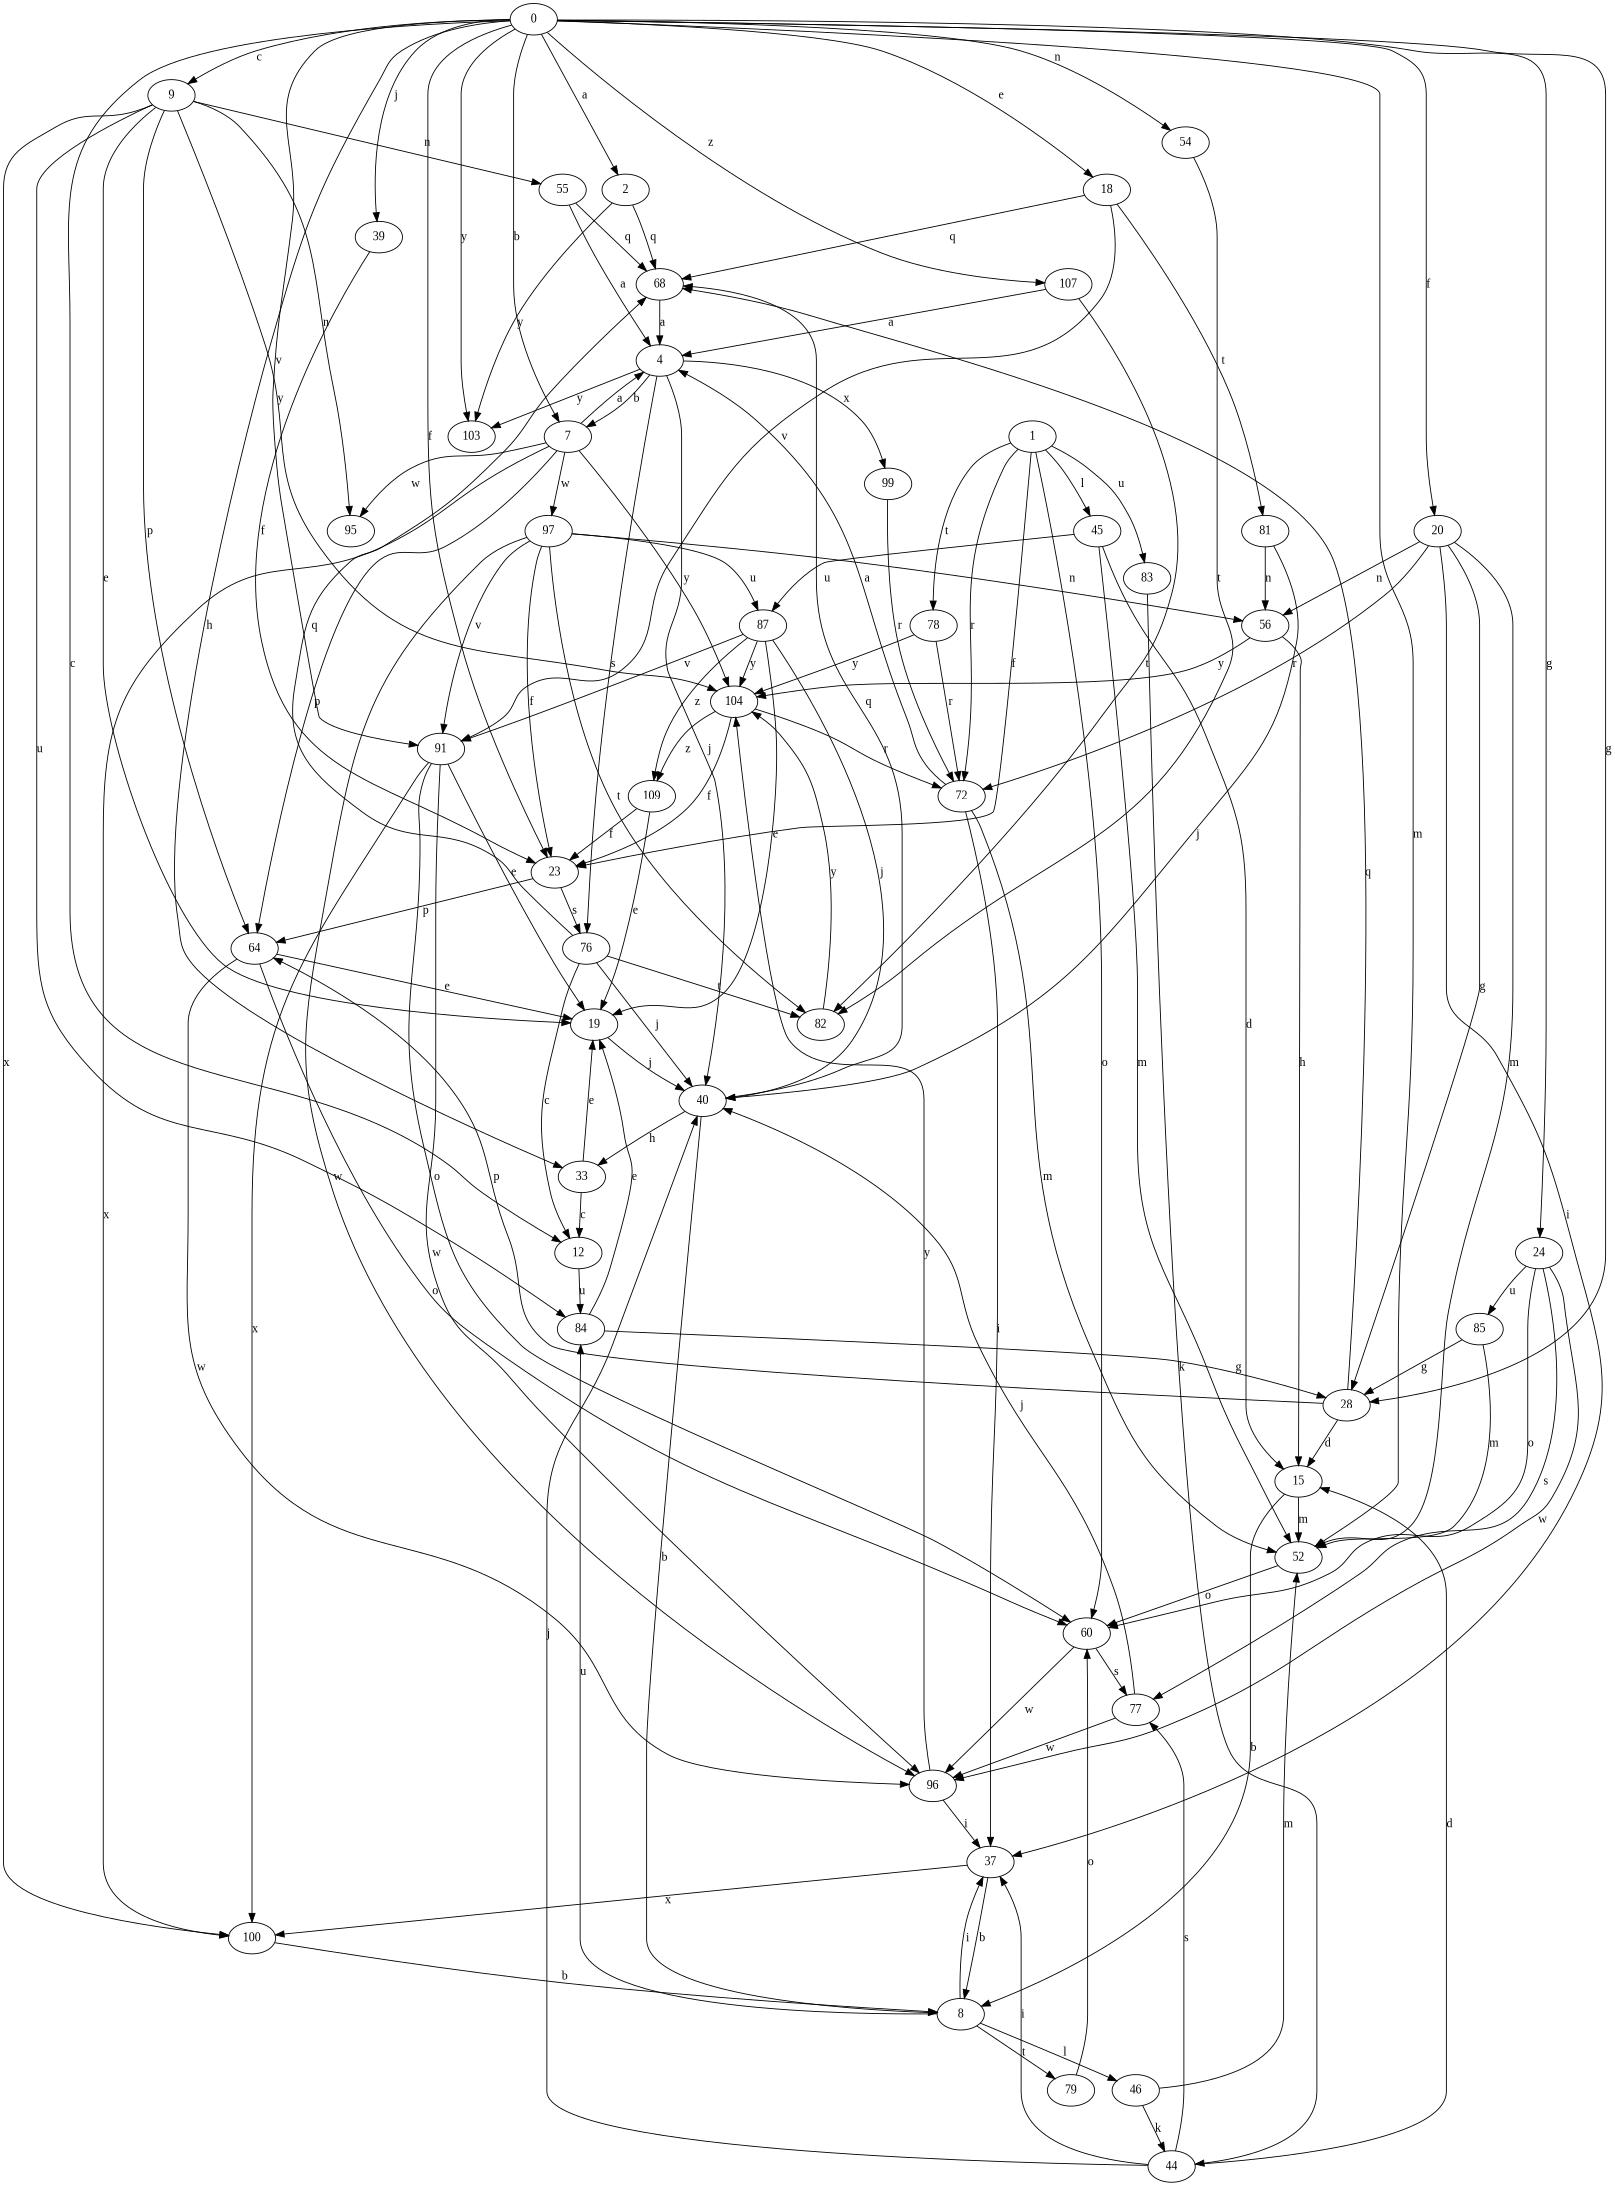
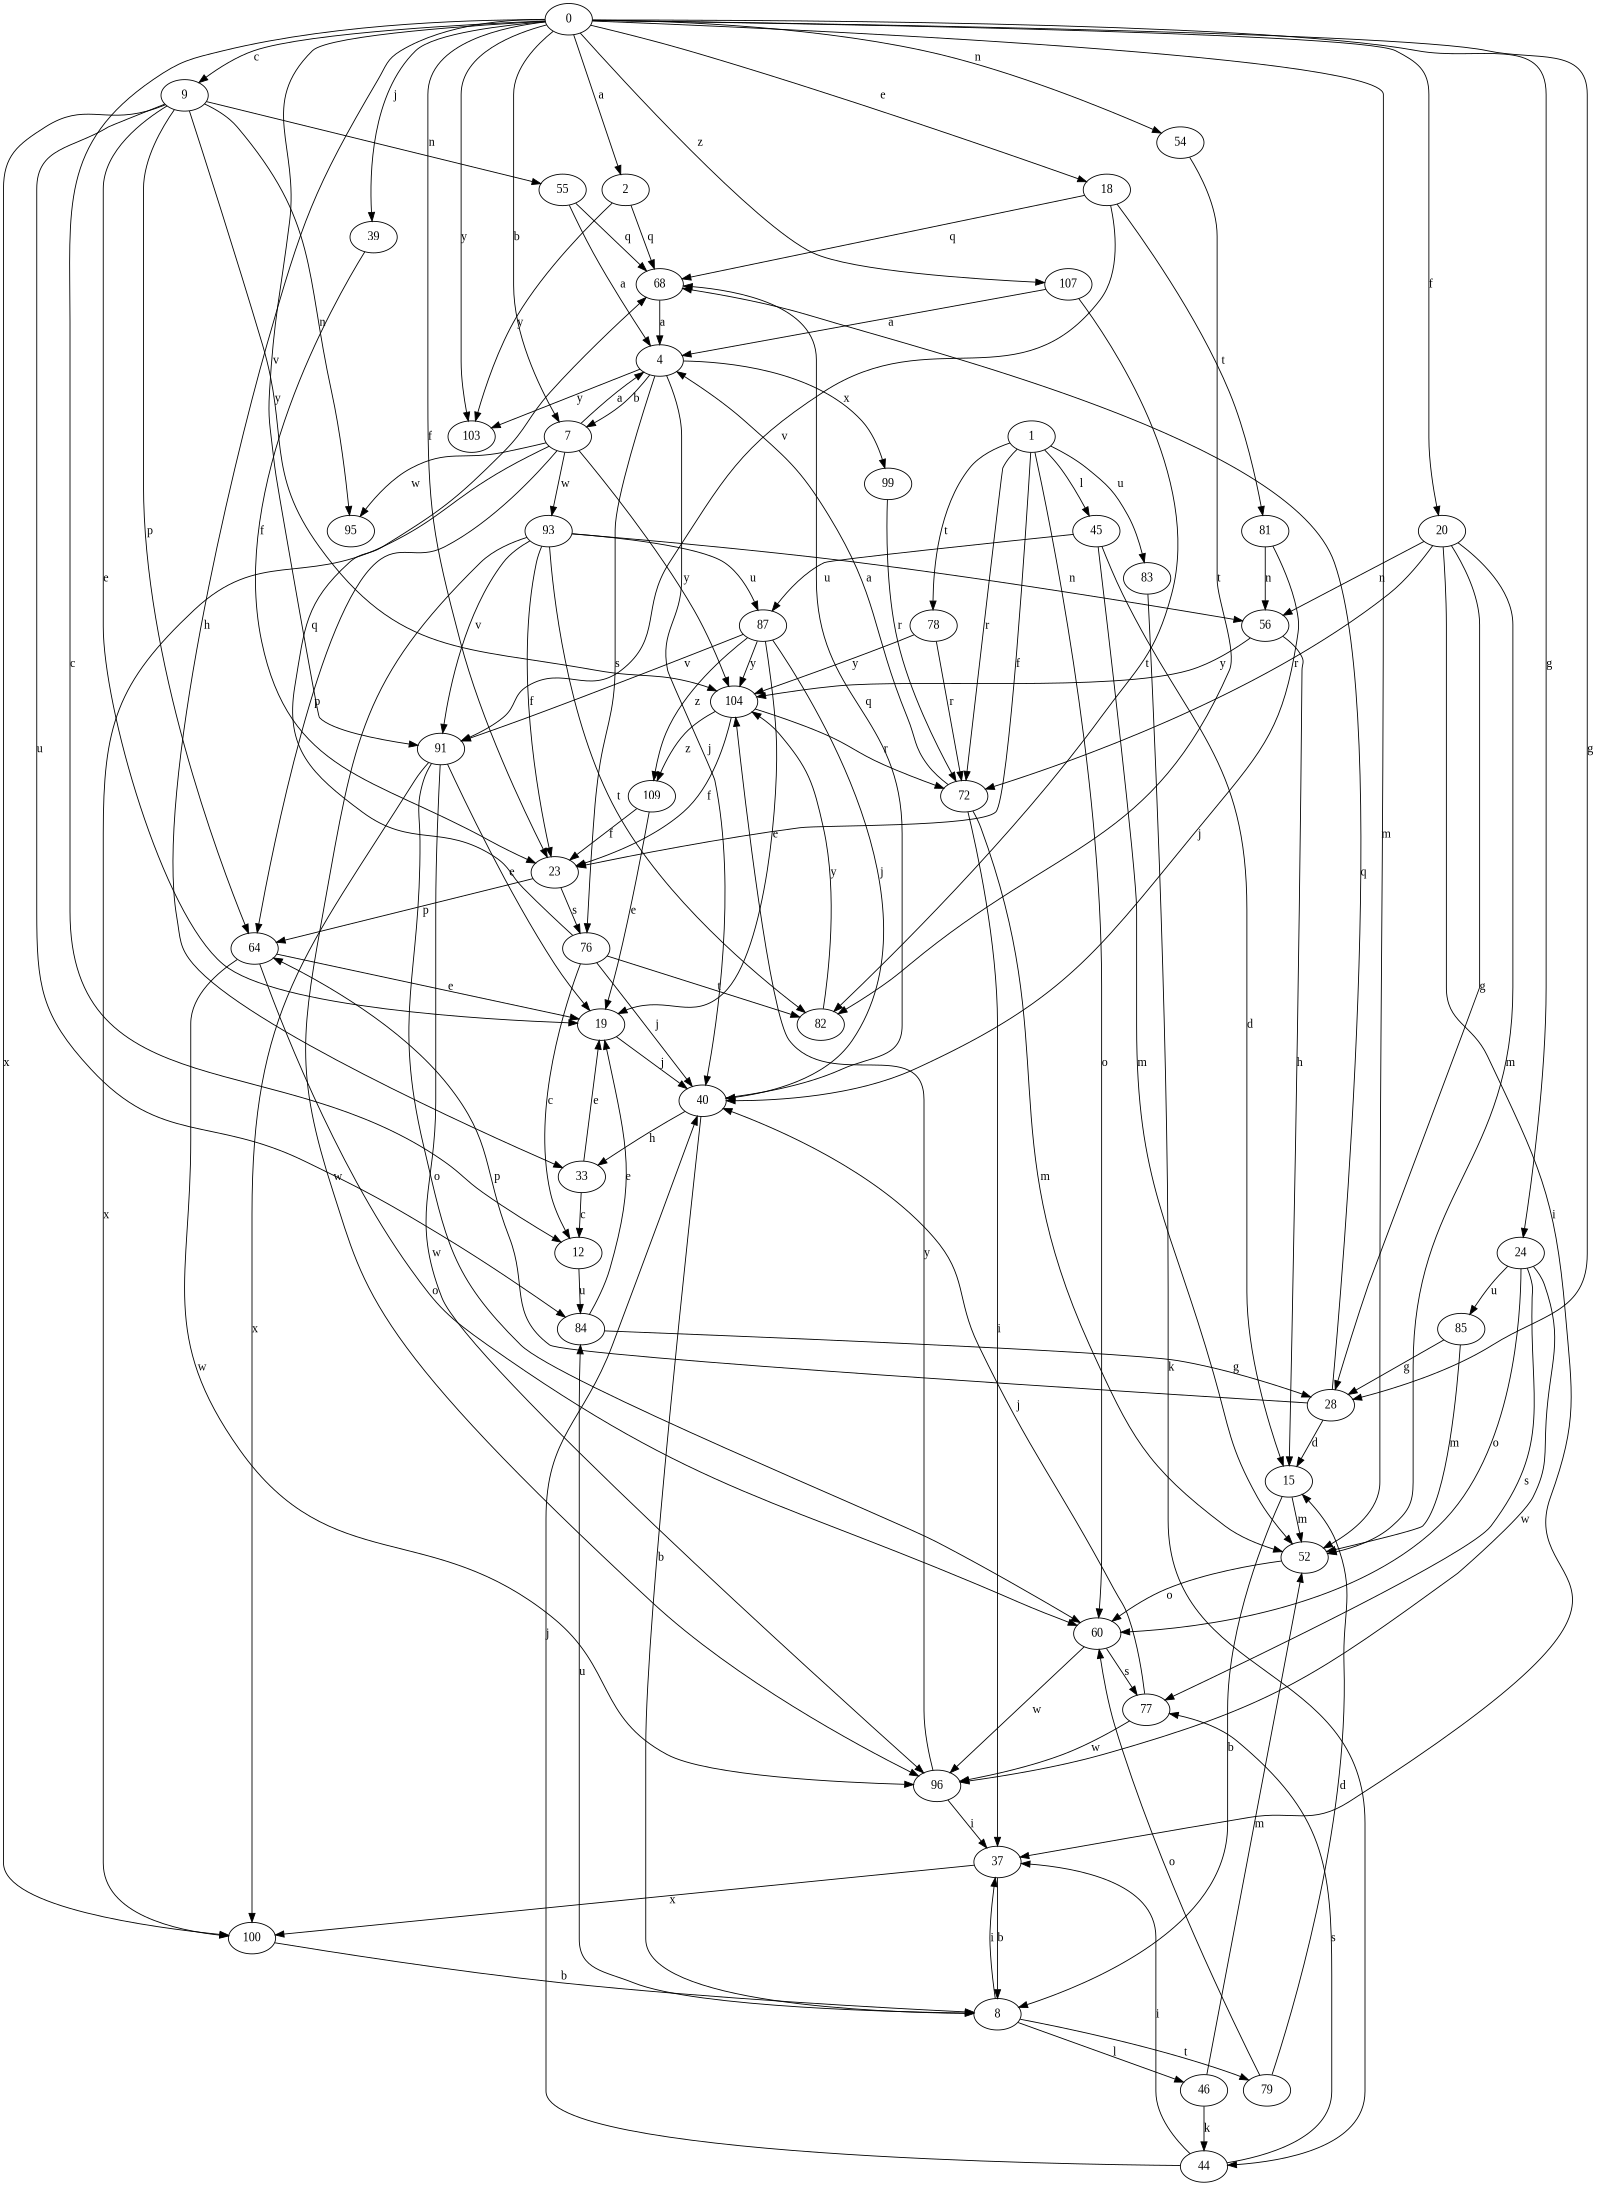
(549, 531) -> (549, 531)
(1446, 1895) -> (1338, 1787)
